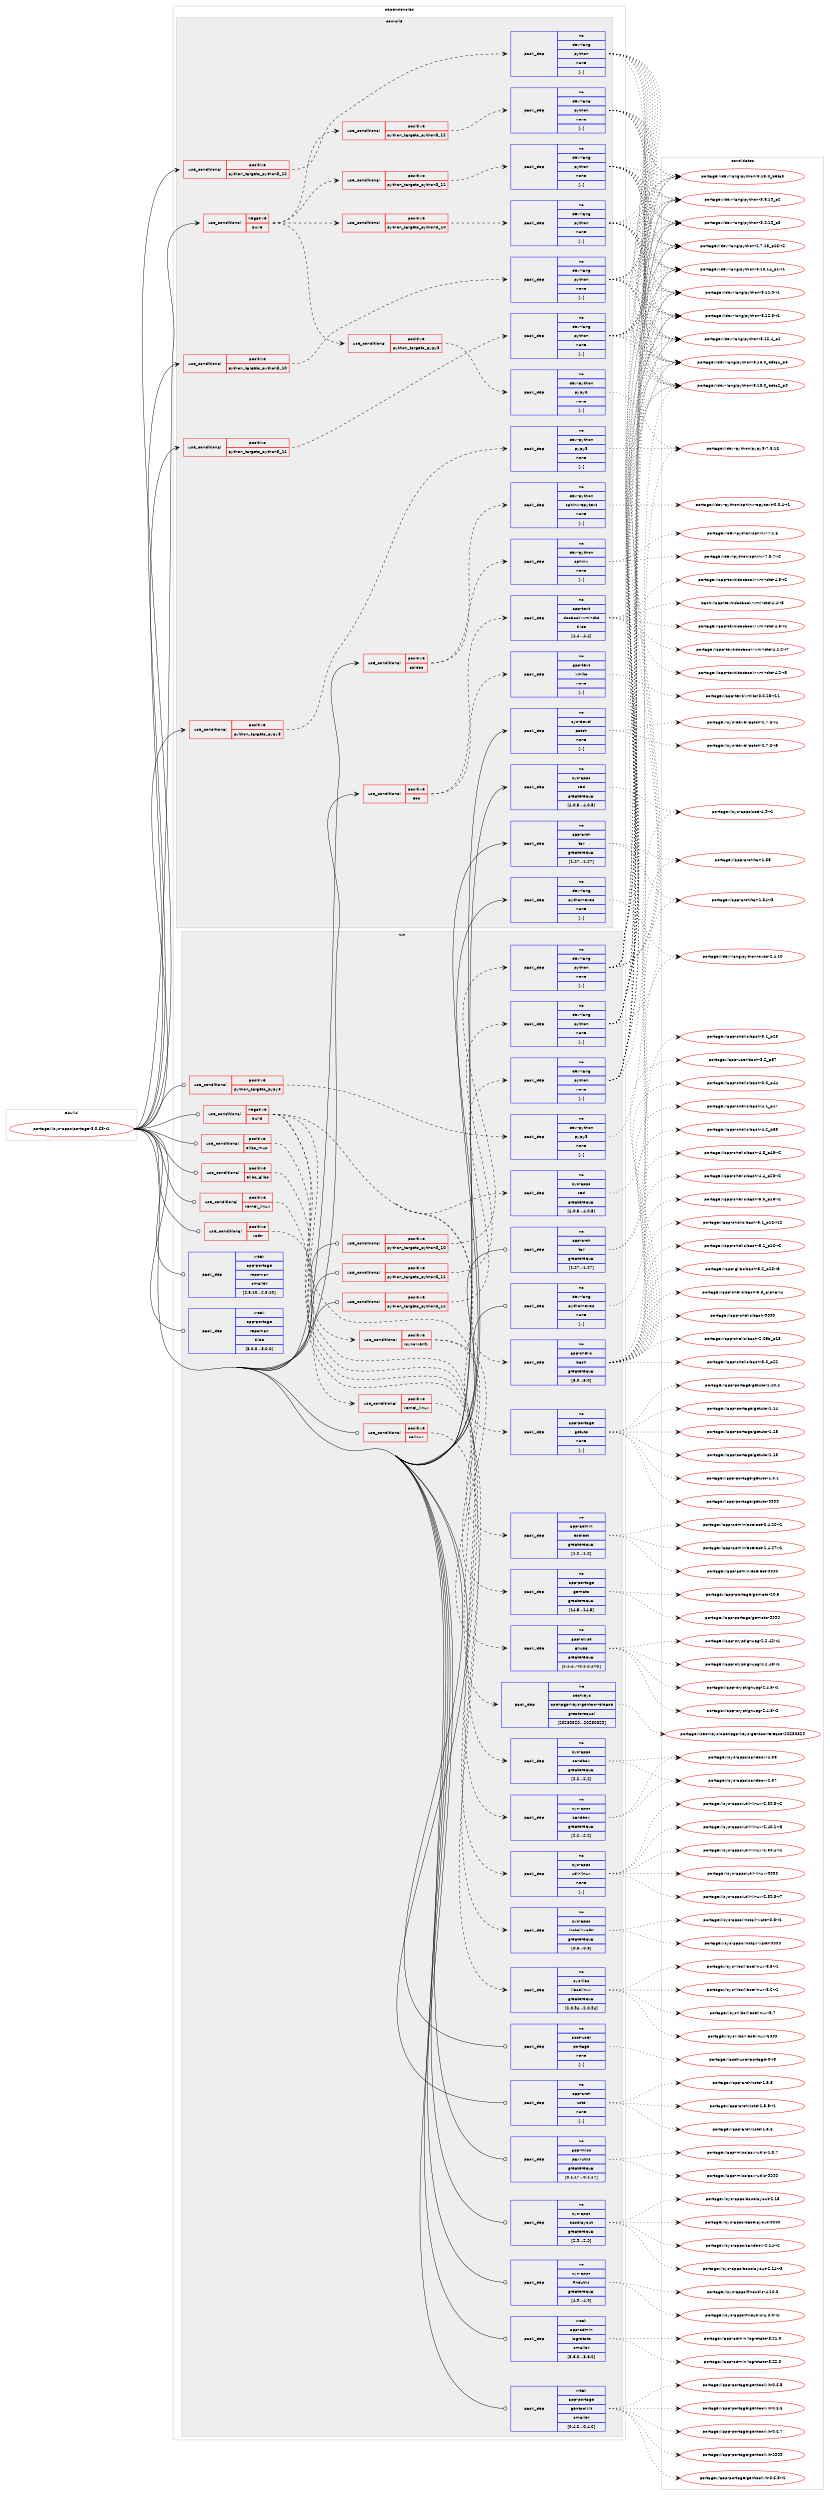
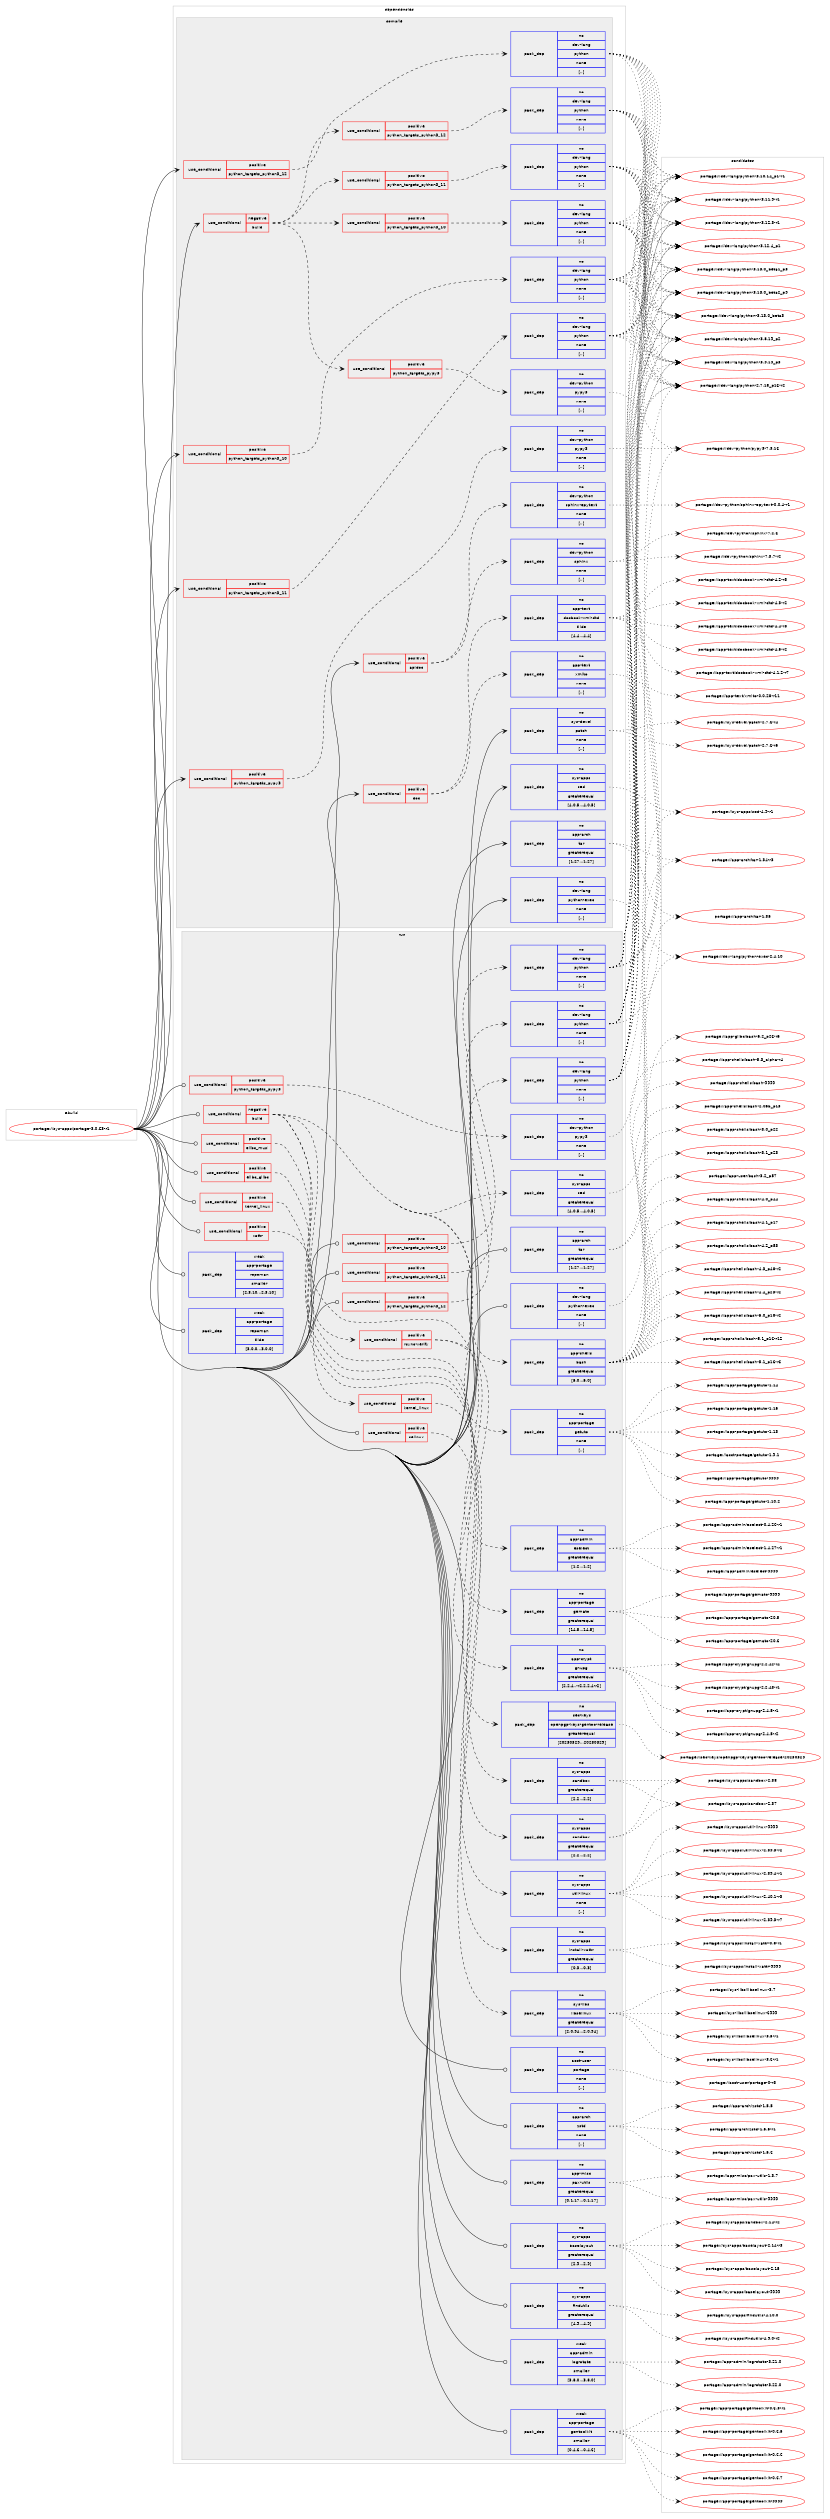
(743, 603) -> (743, 626)
(743, 1083) -> (743, 1200)
(743, 1479) -> (743, 1455)
none -> (743, 1641)
